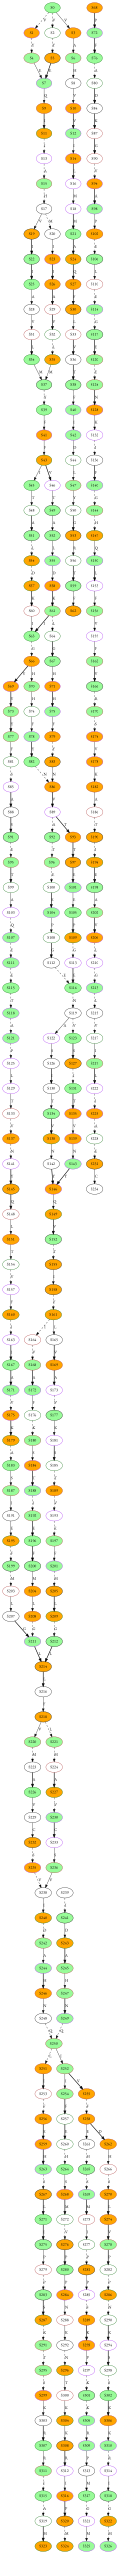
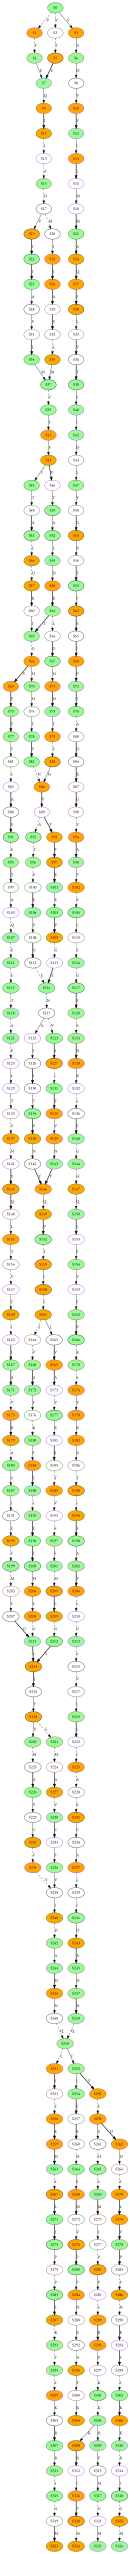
(95, 448) -> (77, 1101)
none -> (76, 636)
none -> (76, 1868)
(65, 2432) -> (88, 2432)
